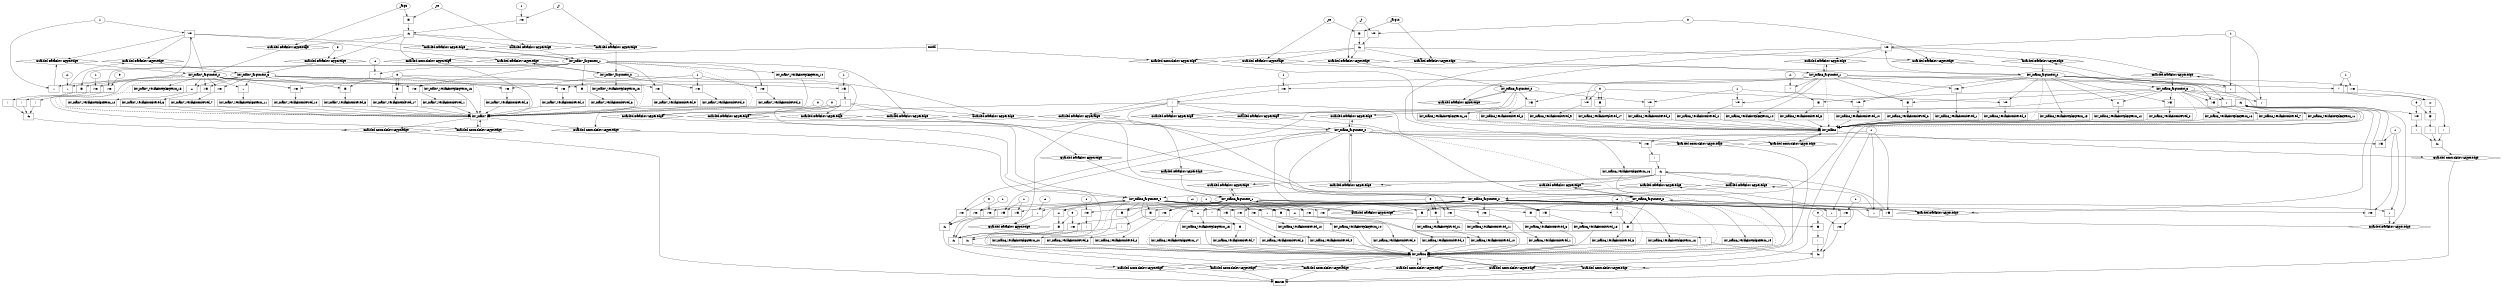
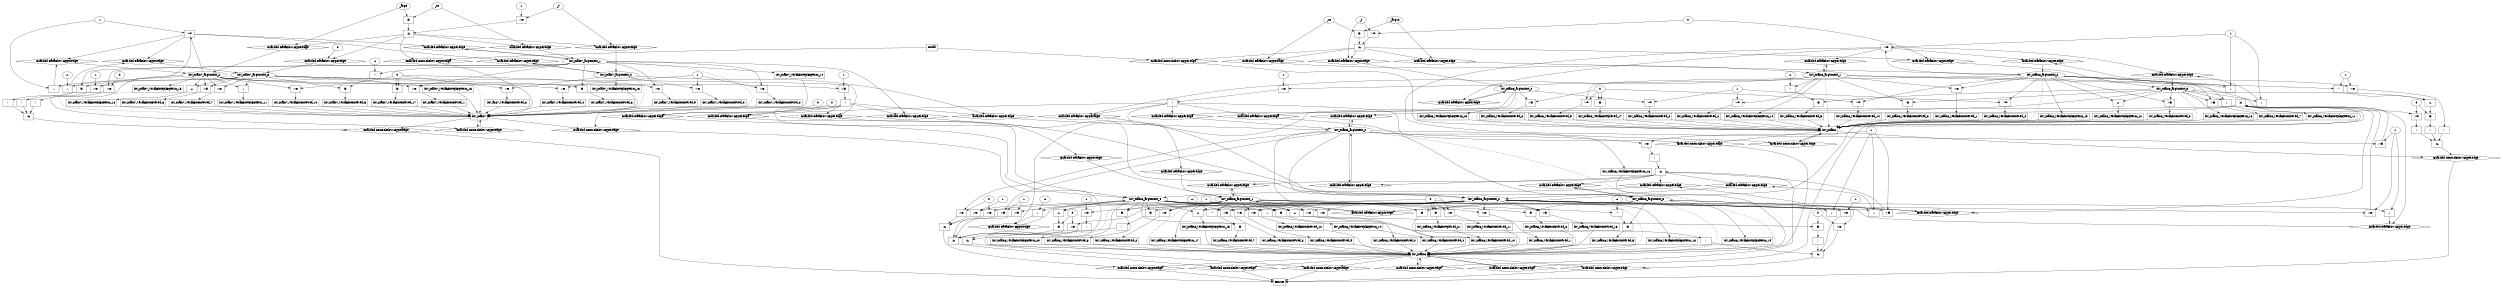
(57, 102) -> none
(507, 103) -> (507, 103)
(1384, 250) -> (1399, 234)
